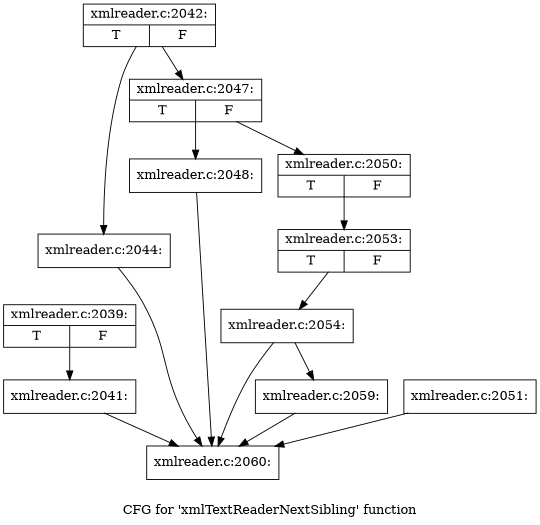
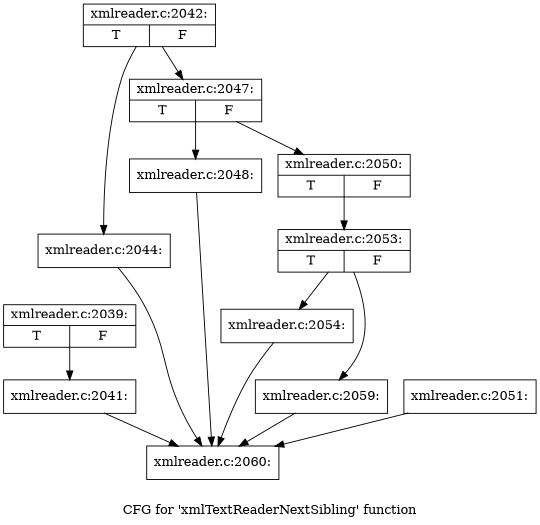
(302, 357) -> (365, 324)
